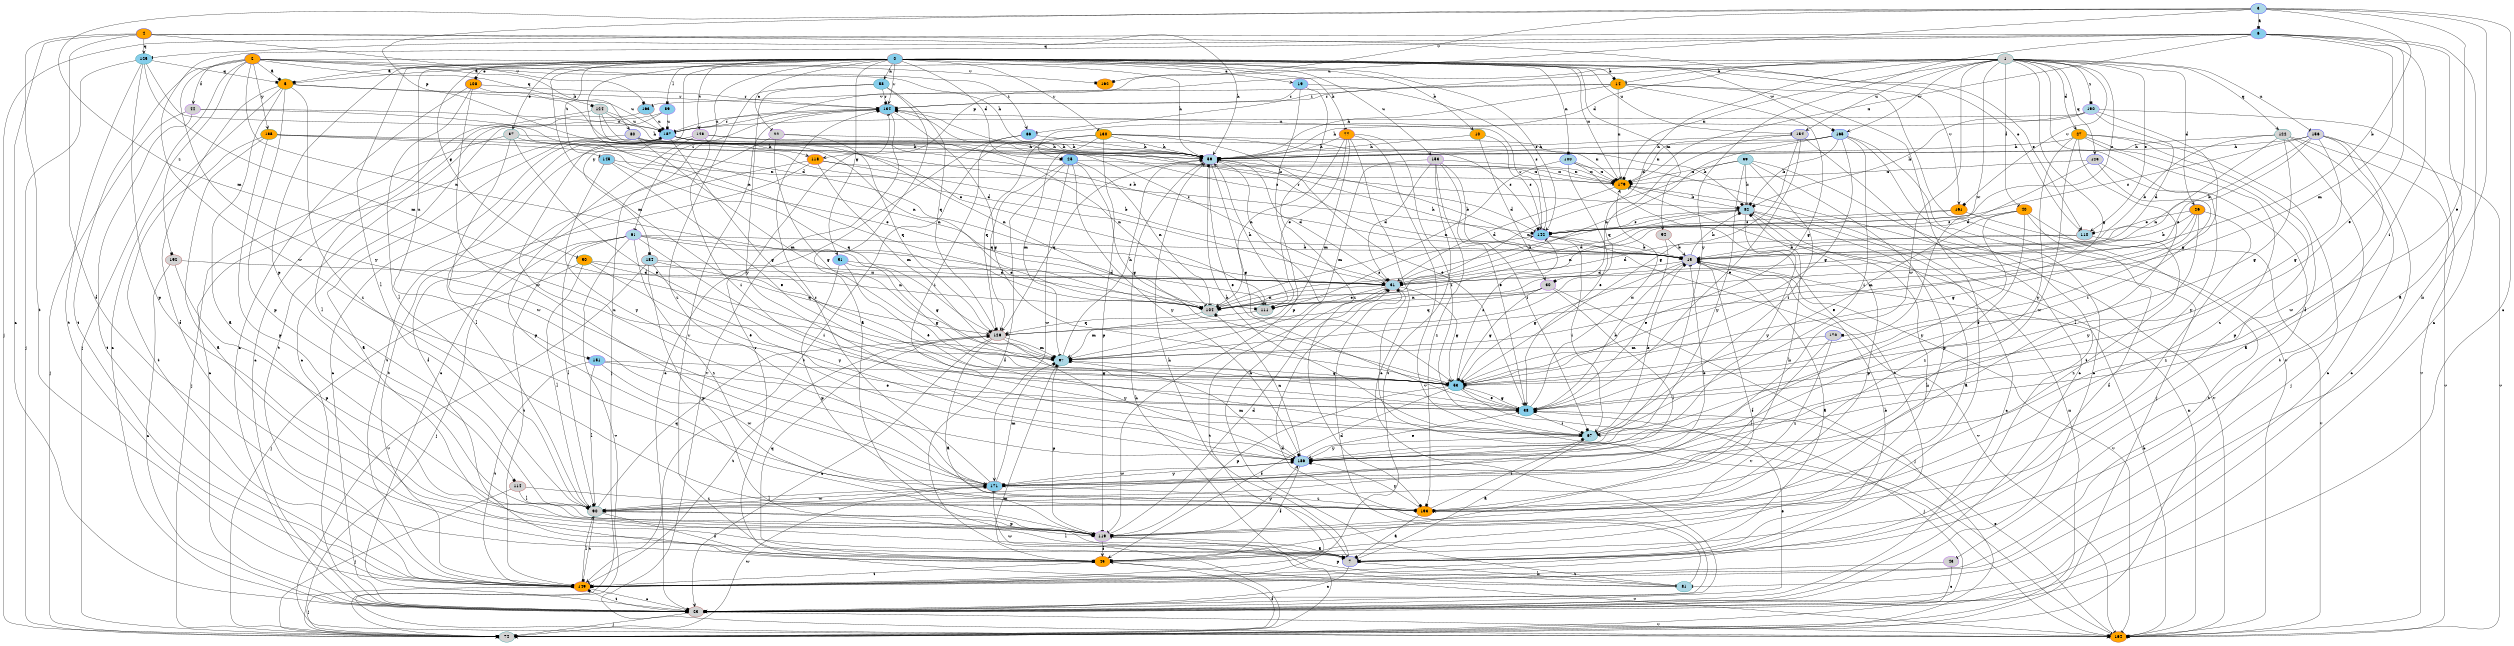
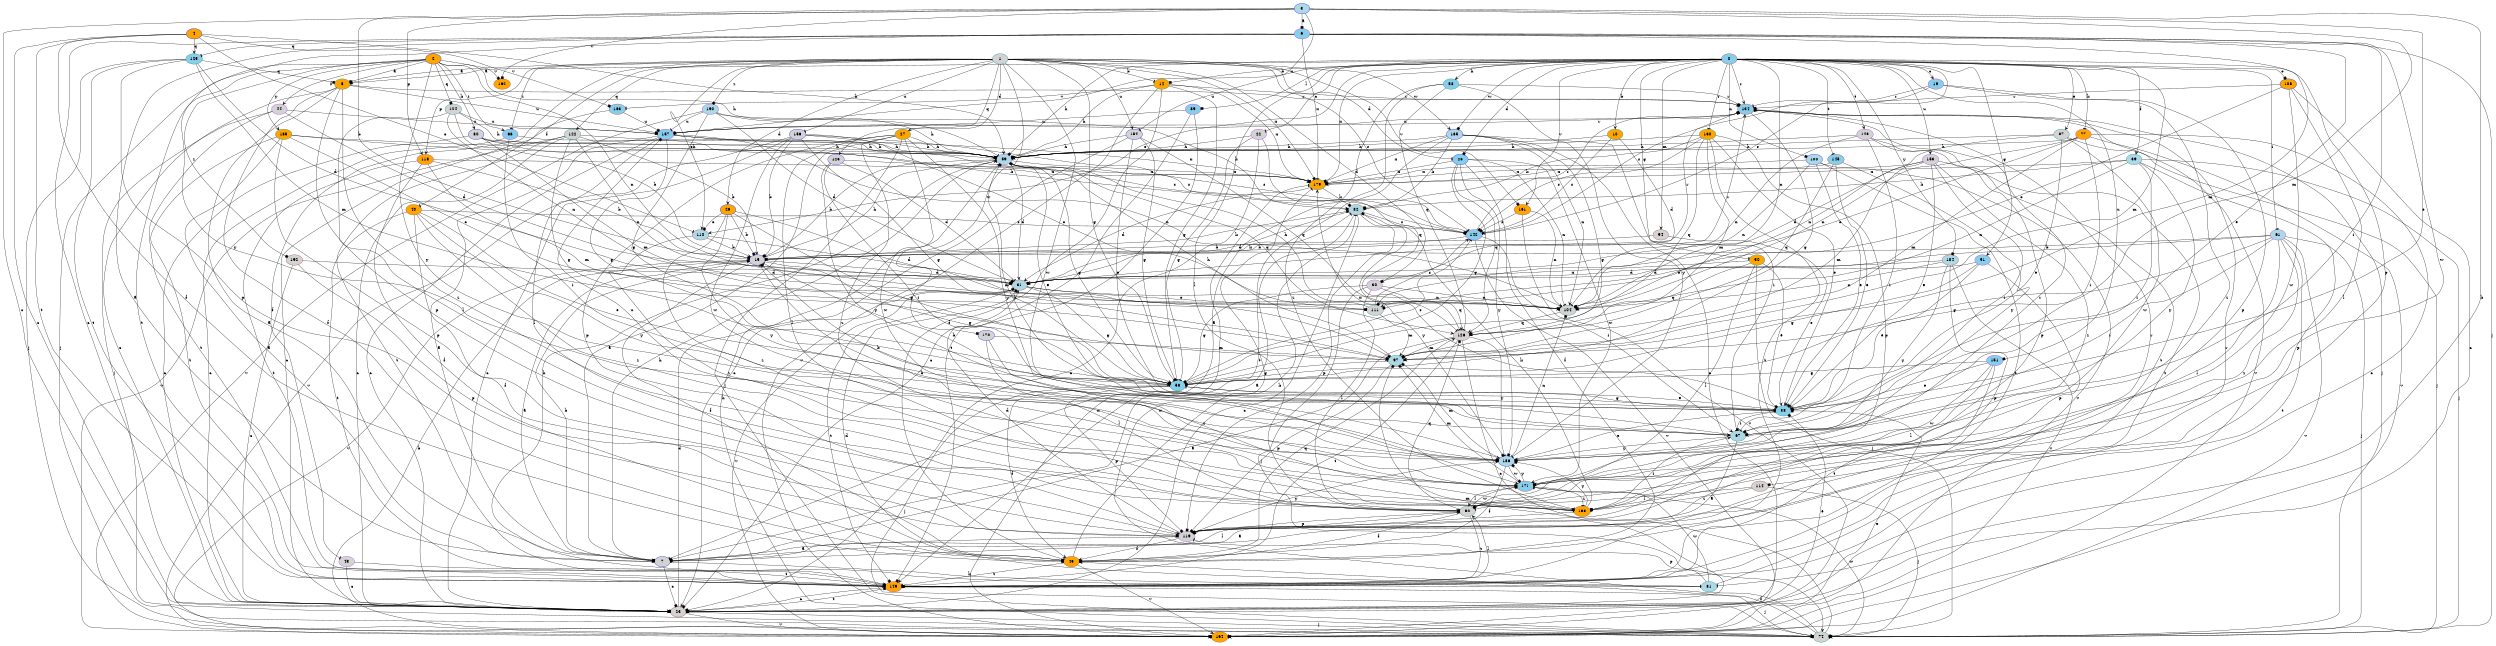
none -> (2086, 70)
(1498, 478) -> (1650, 474)
